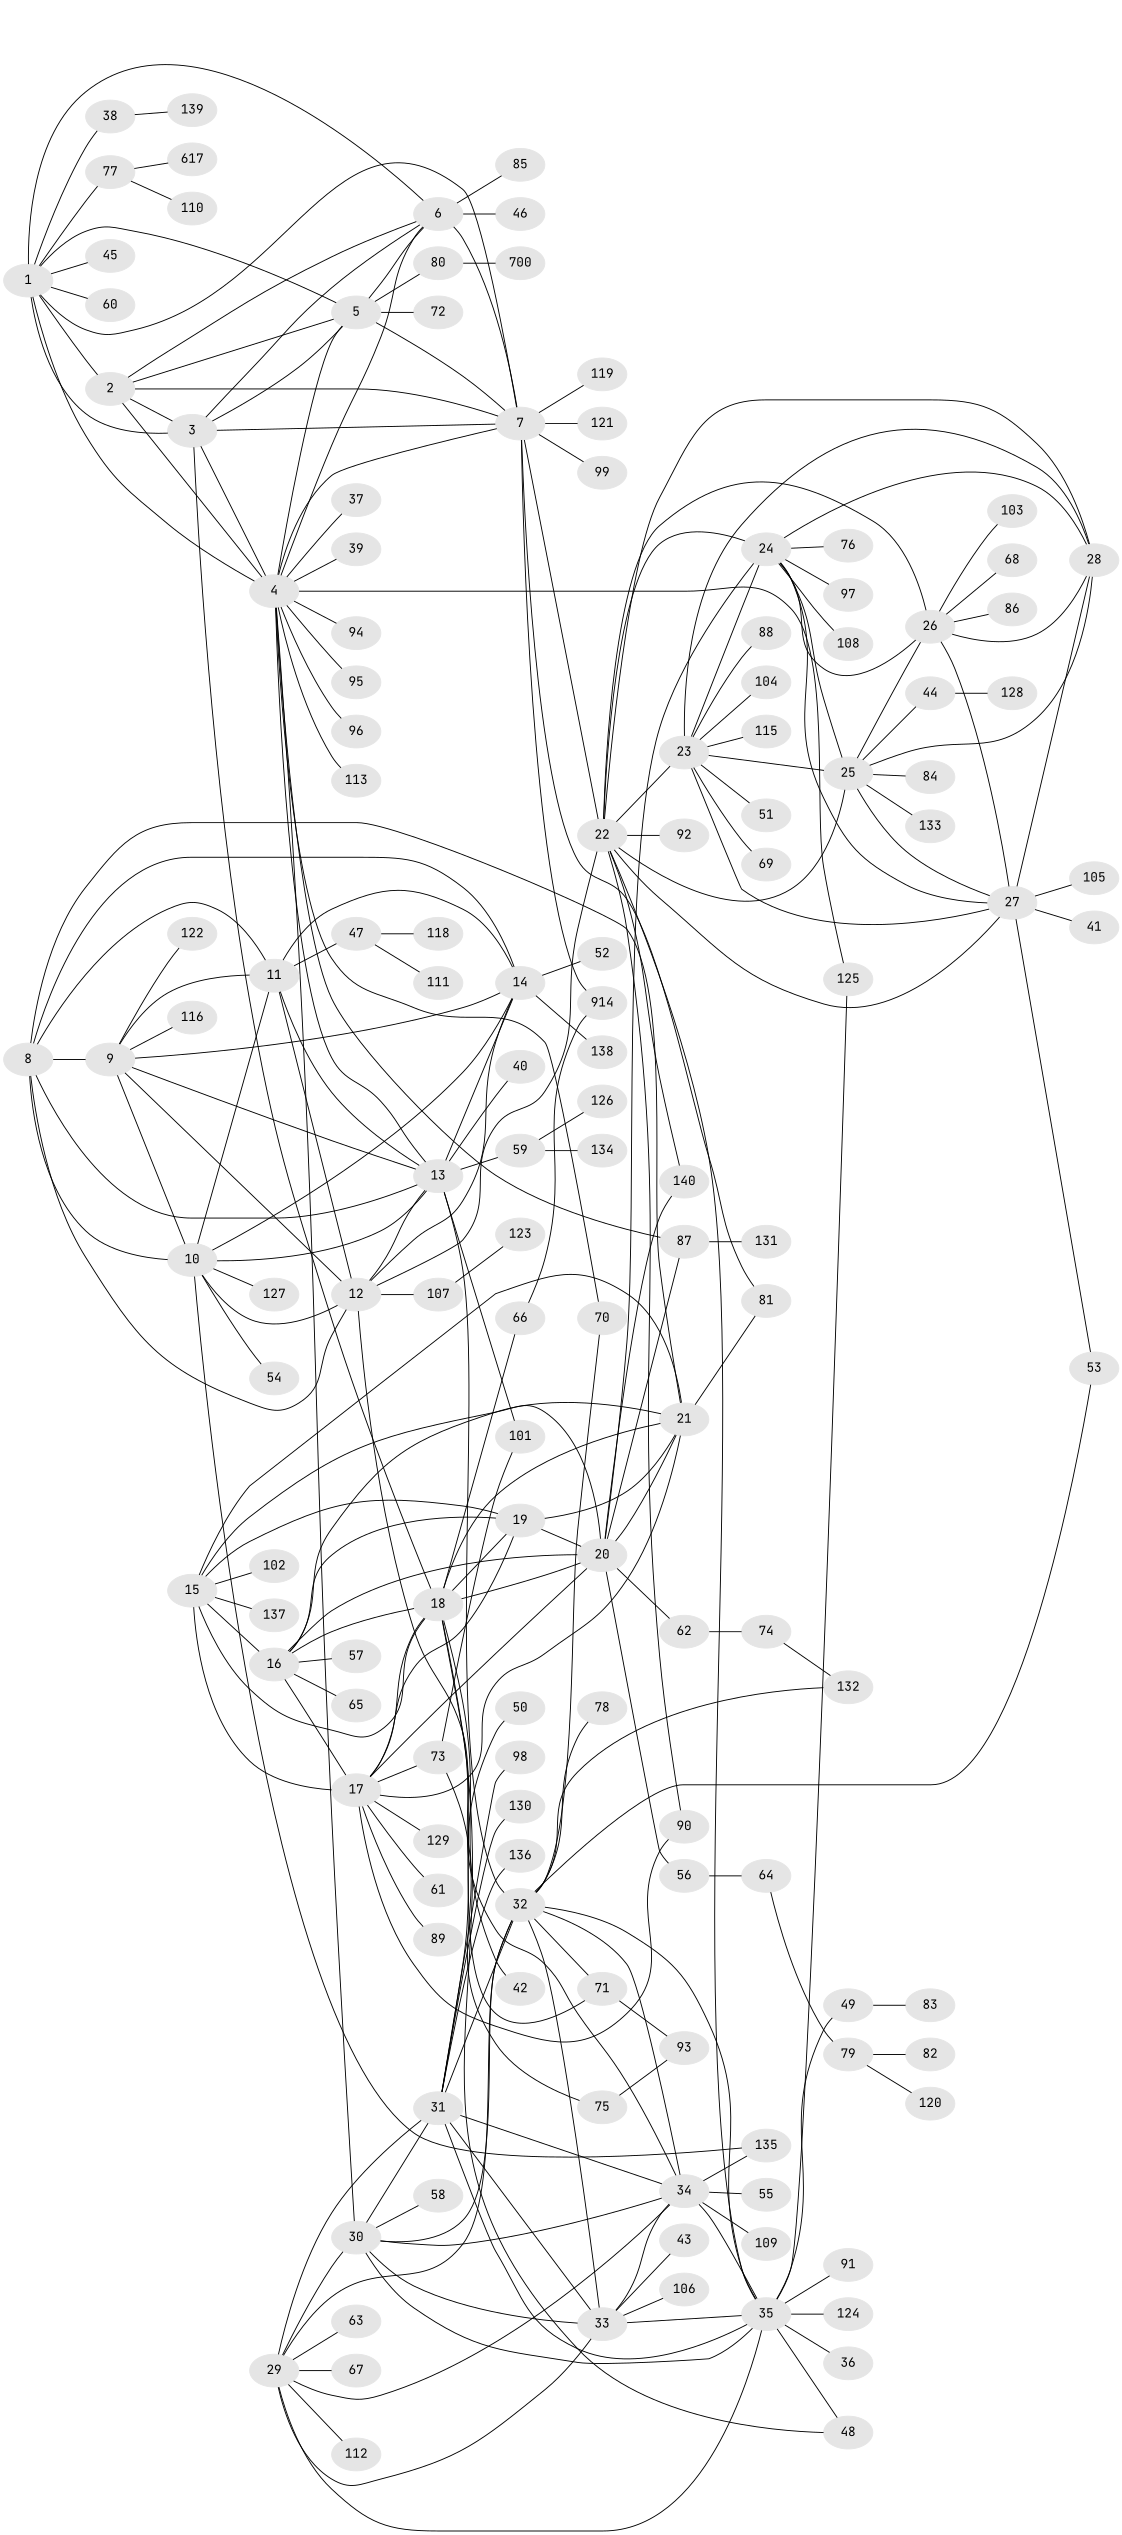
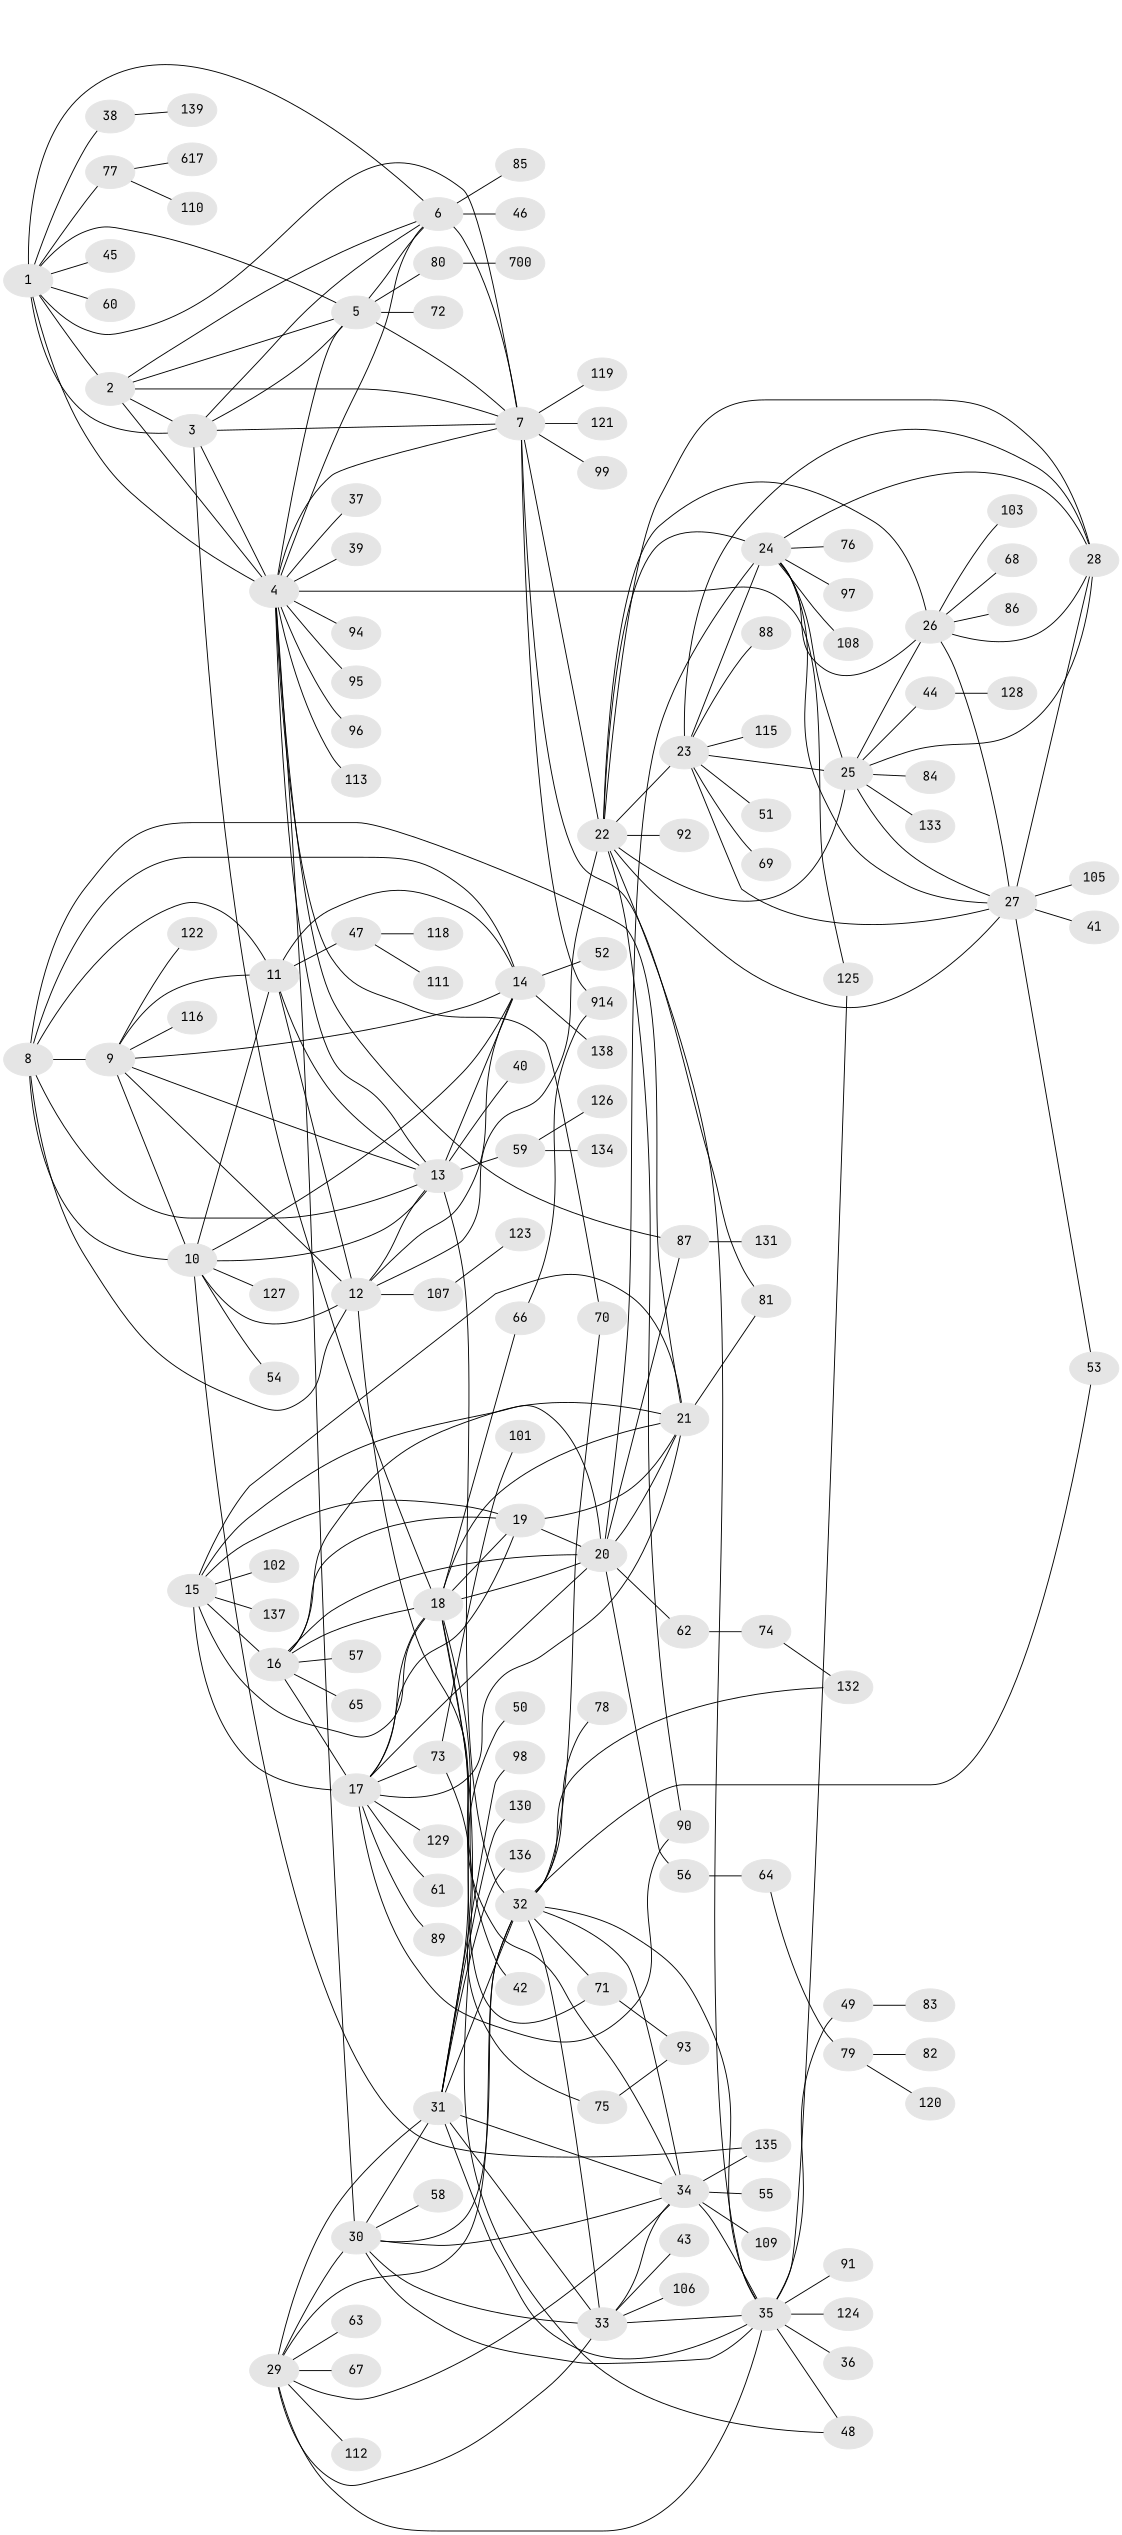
(766, 682) -> none
(684, 1182) -> none
(481, 1312) -> none
